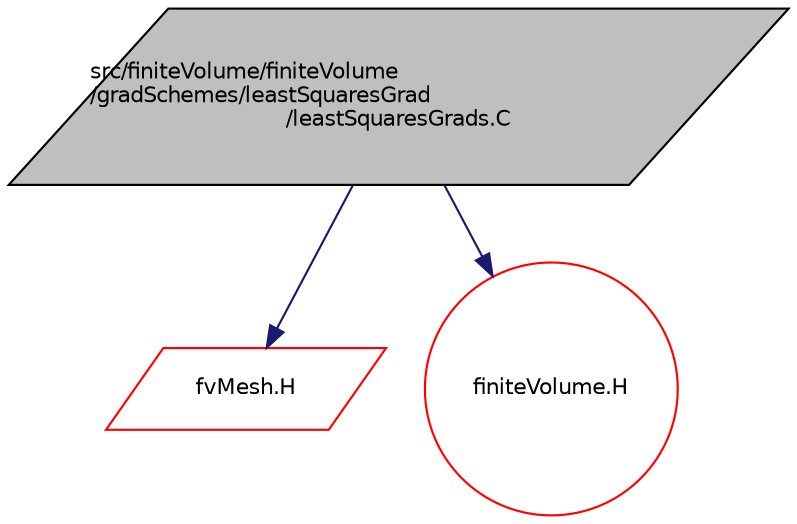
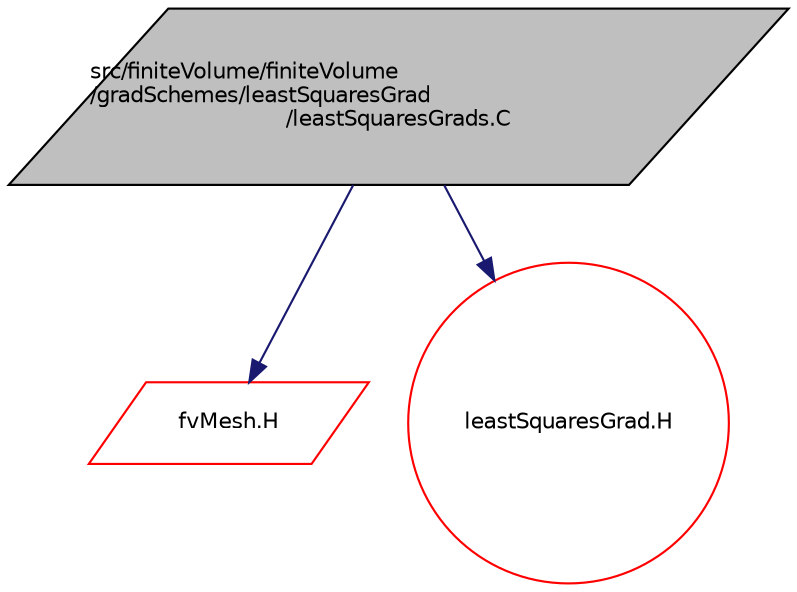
(551, 389) -> (569, 423)
